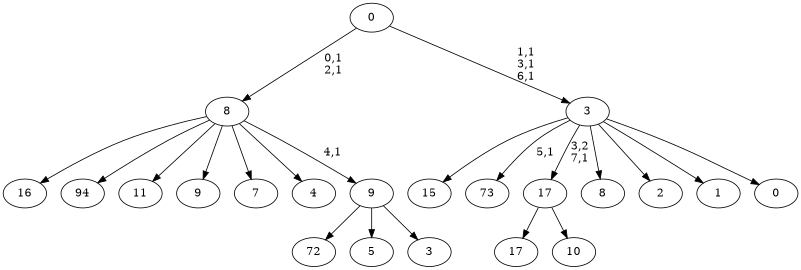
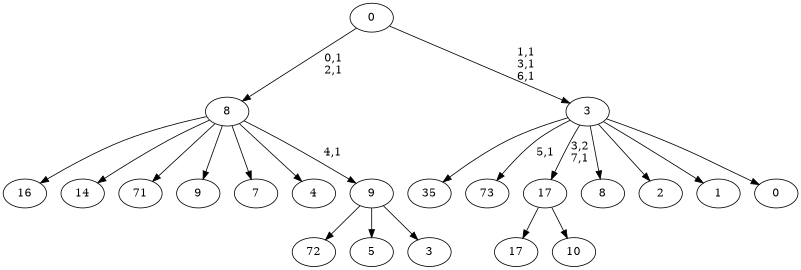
(83, 193) -> (83, 193)
(140, 193) -> (140, 193)
(429, 193) -> (429, 193)
